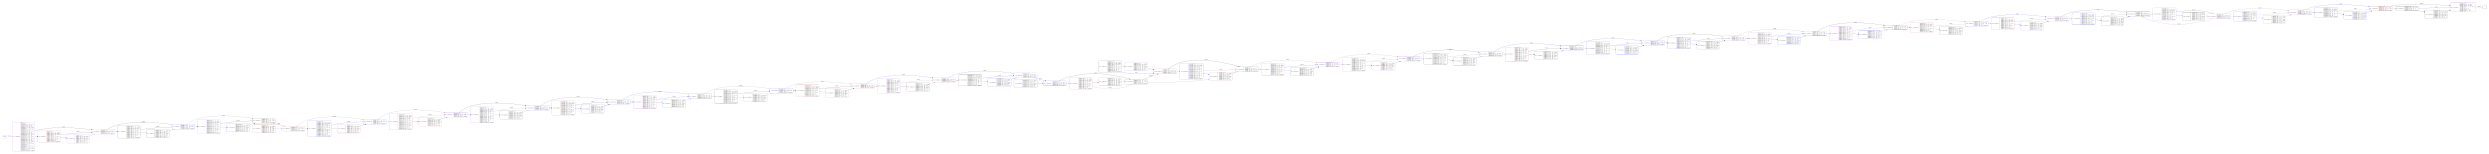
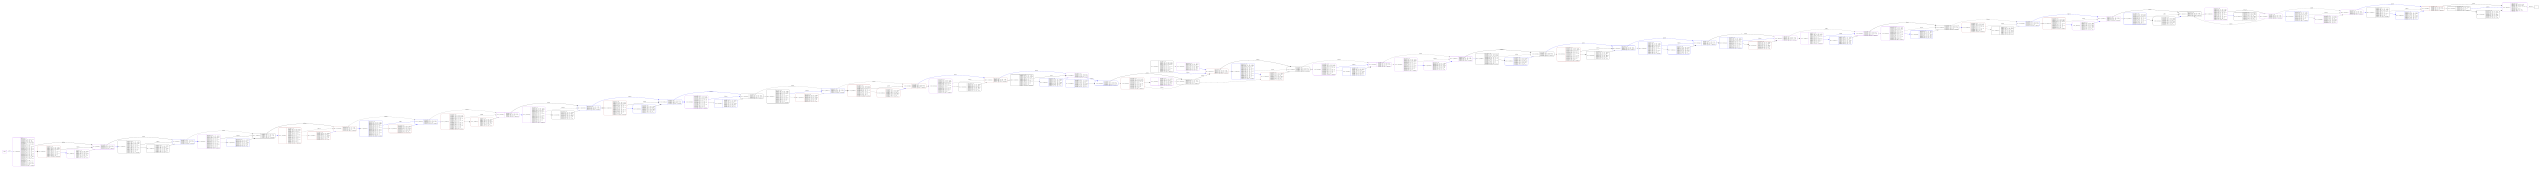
none -> (290, 136)
